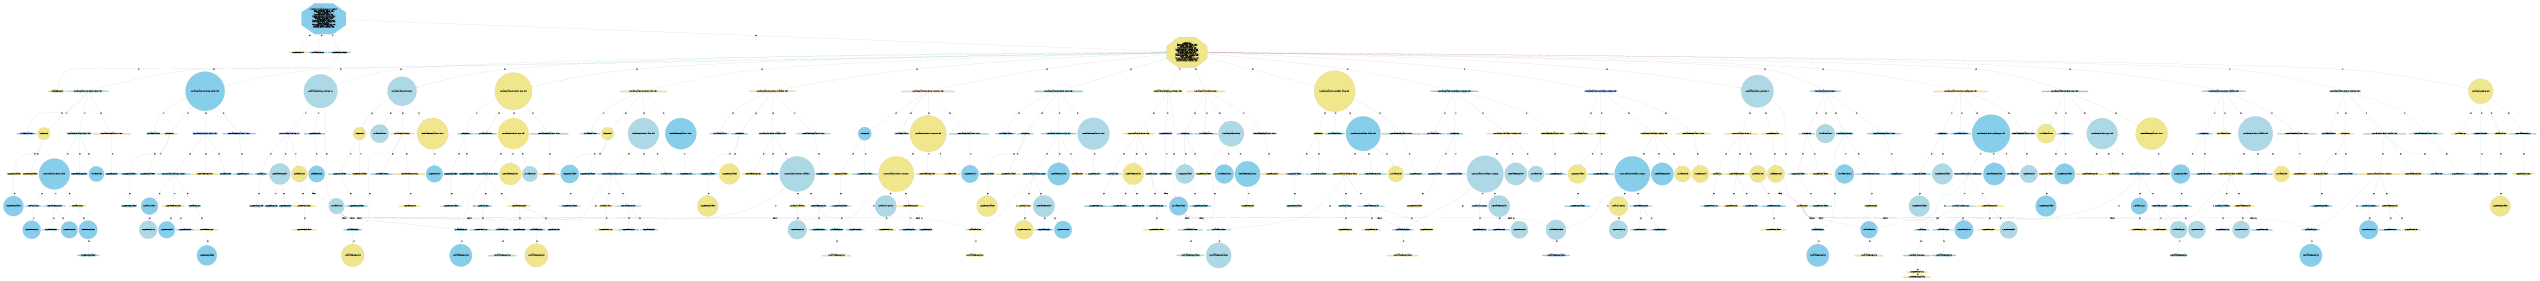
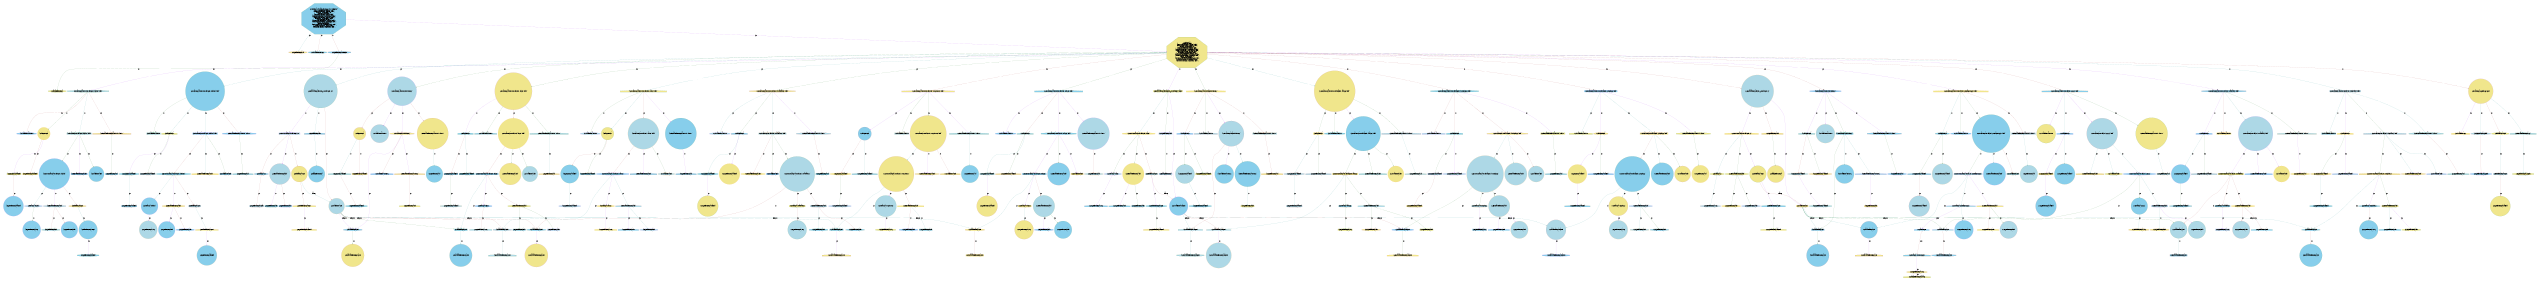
(1812, 218) -> (1812, 218)
